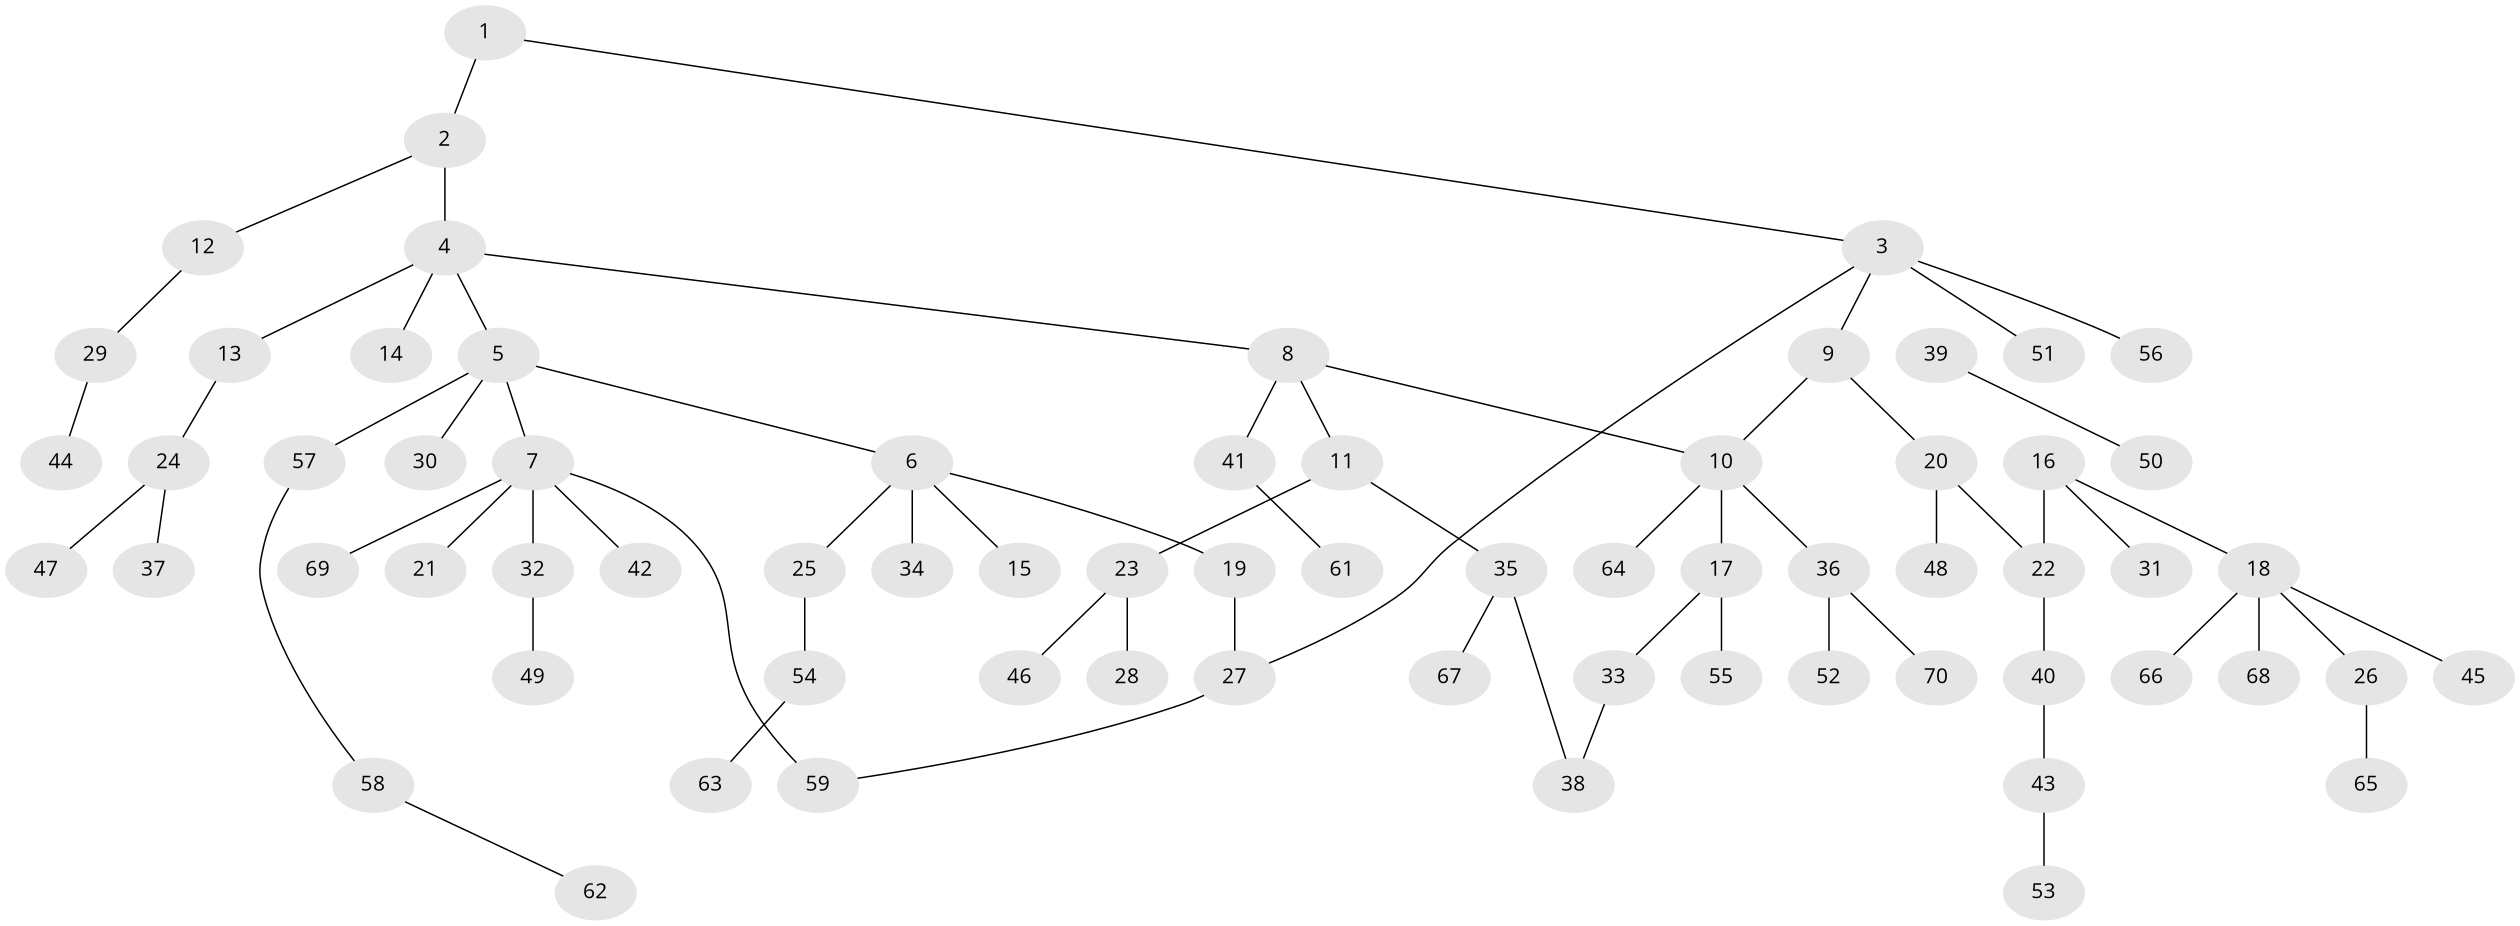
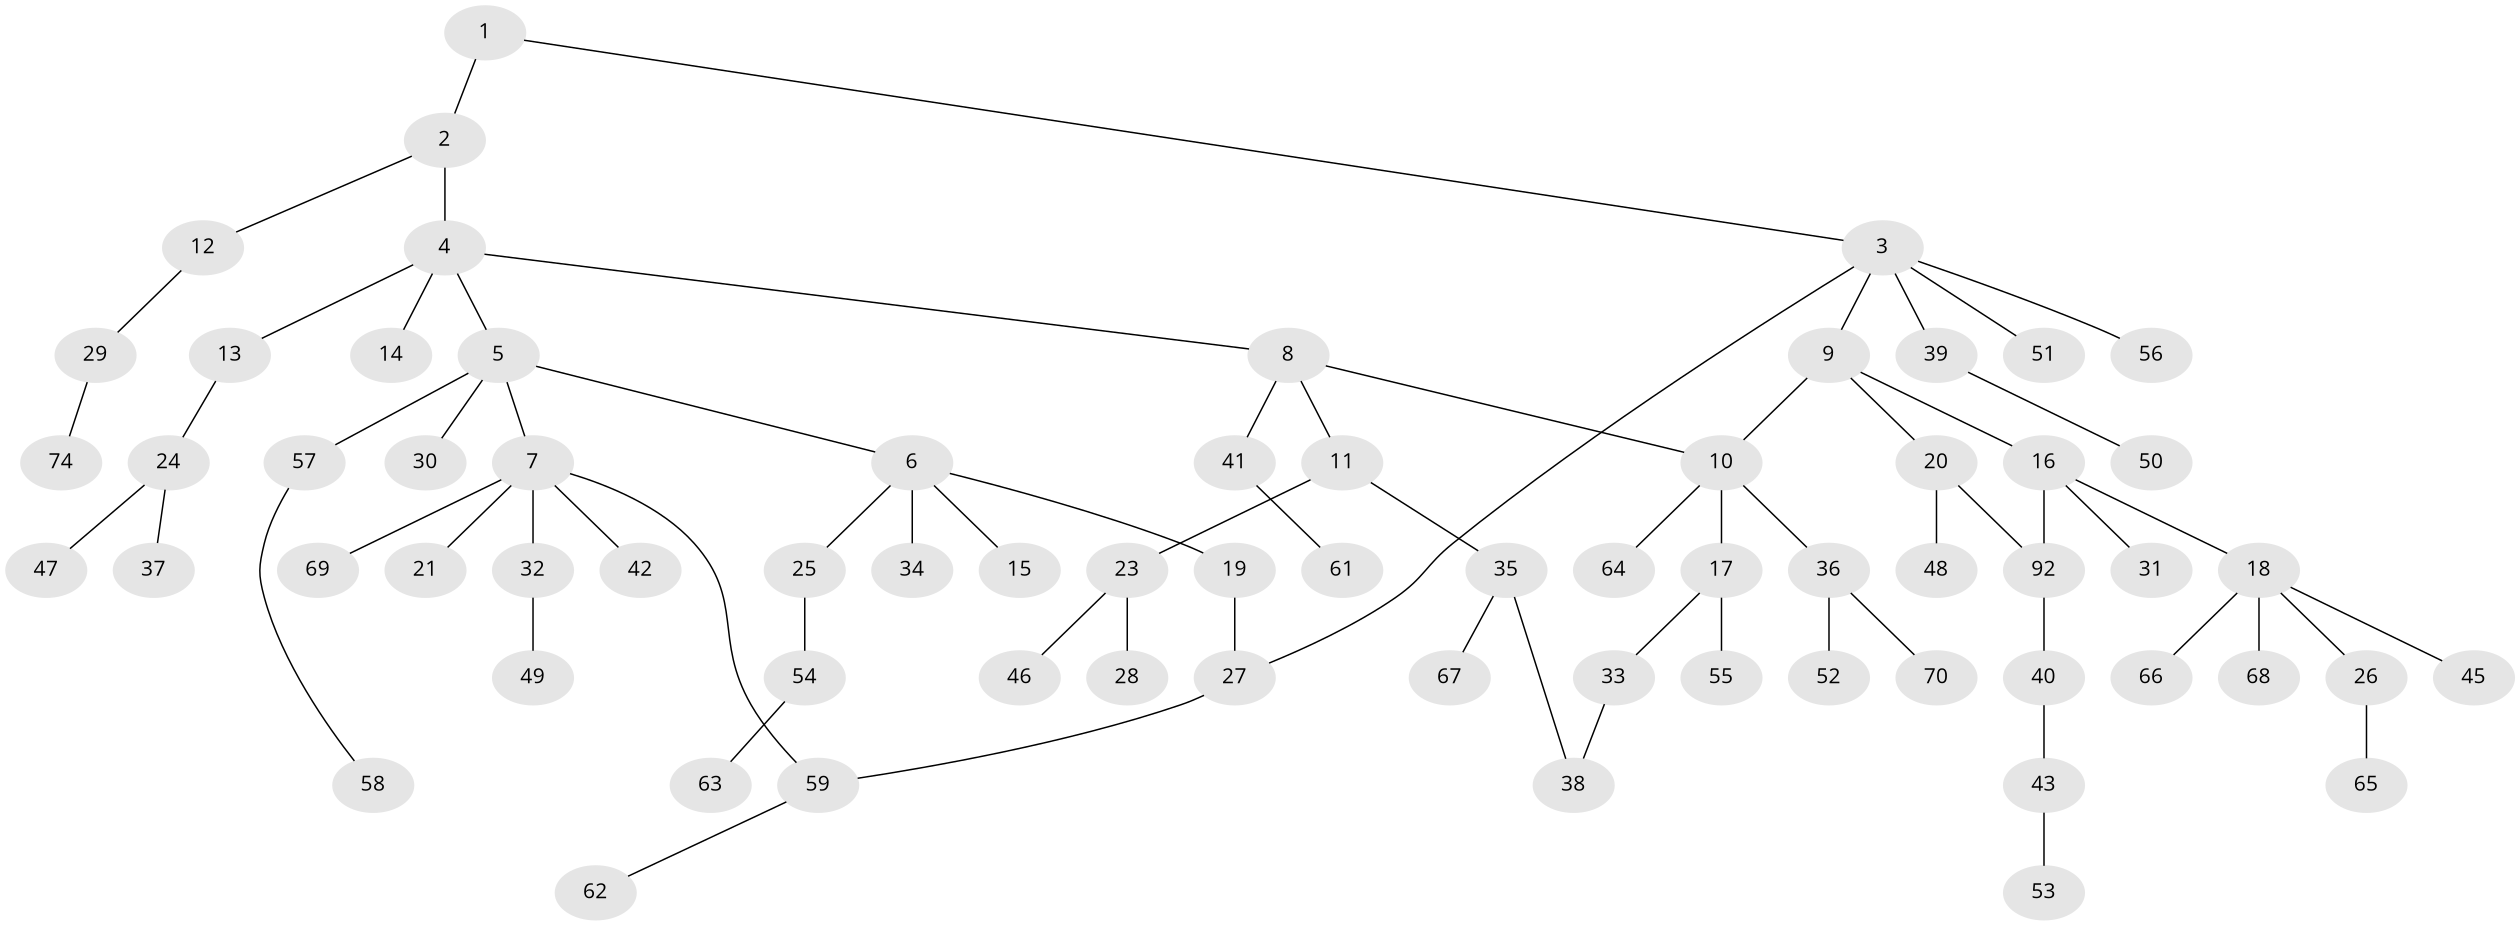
none -> (1910, 302)
none -> (1936, 409)
(61, 463) -> (61, 463)
(2044, 570) -> (2044, 570)
(484, 839) -> (707, 839)
